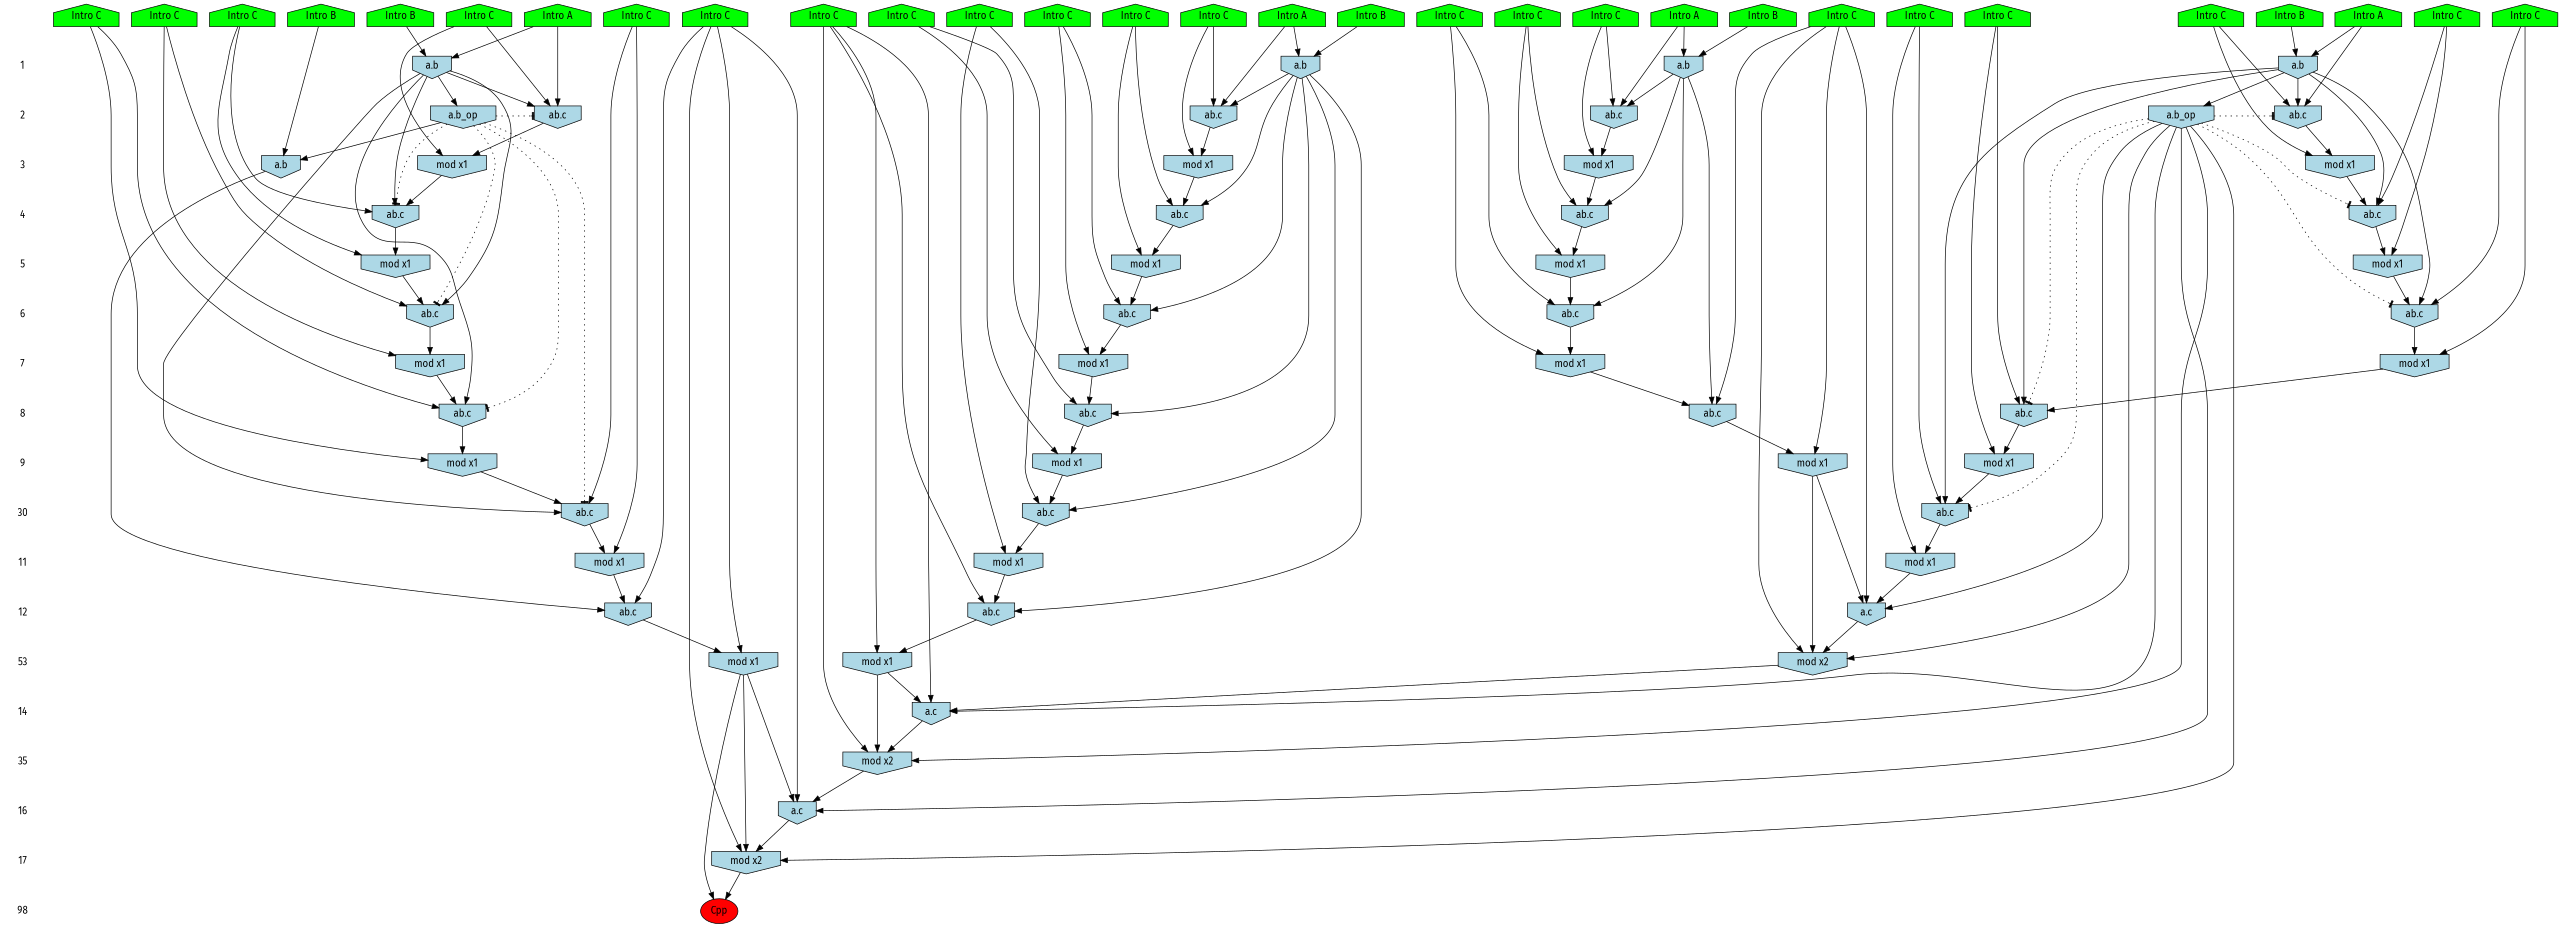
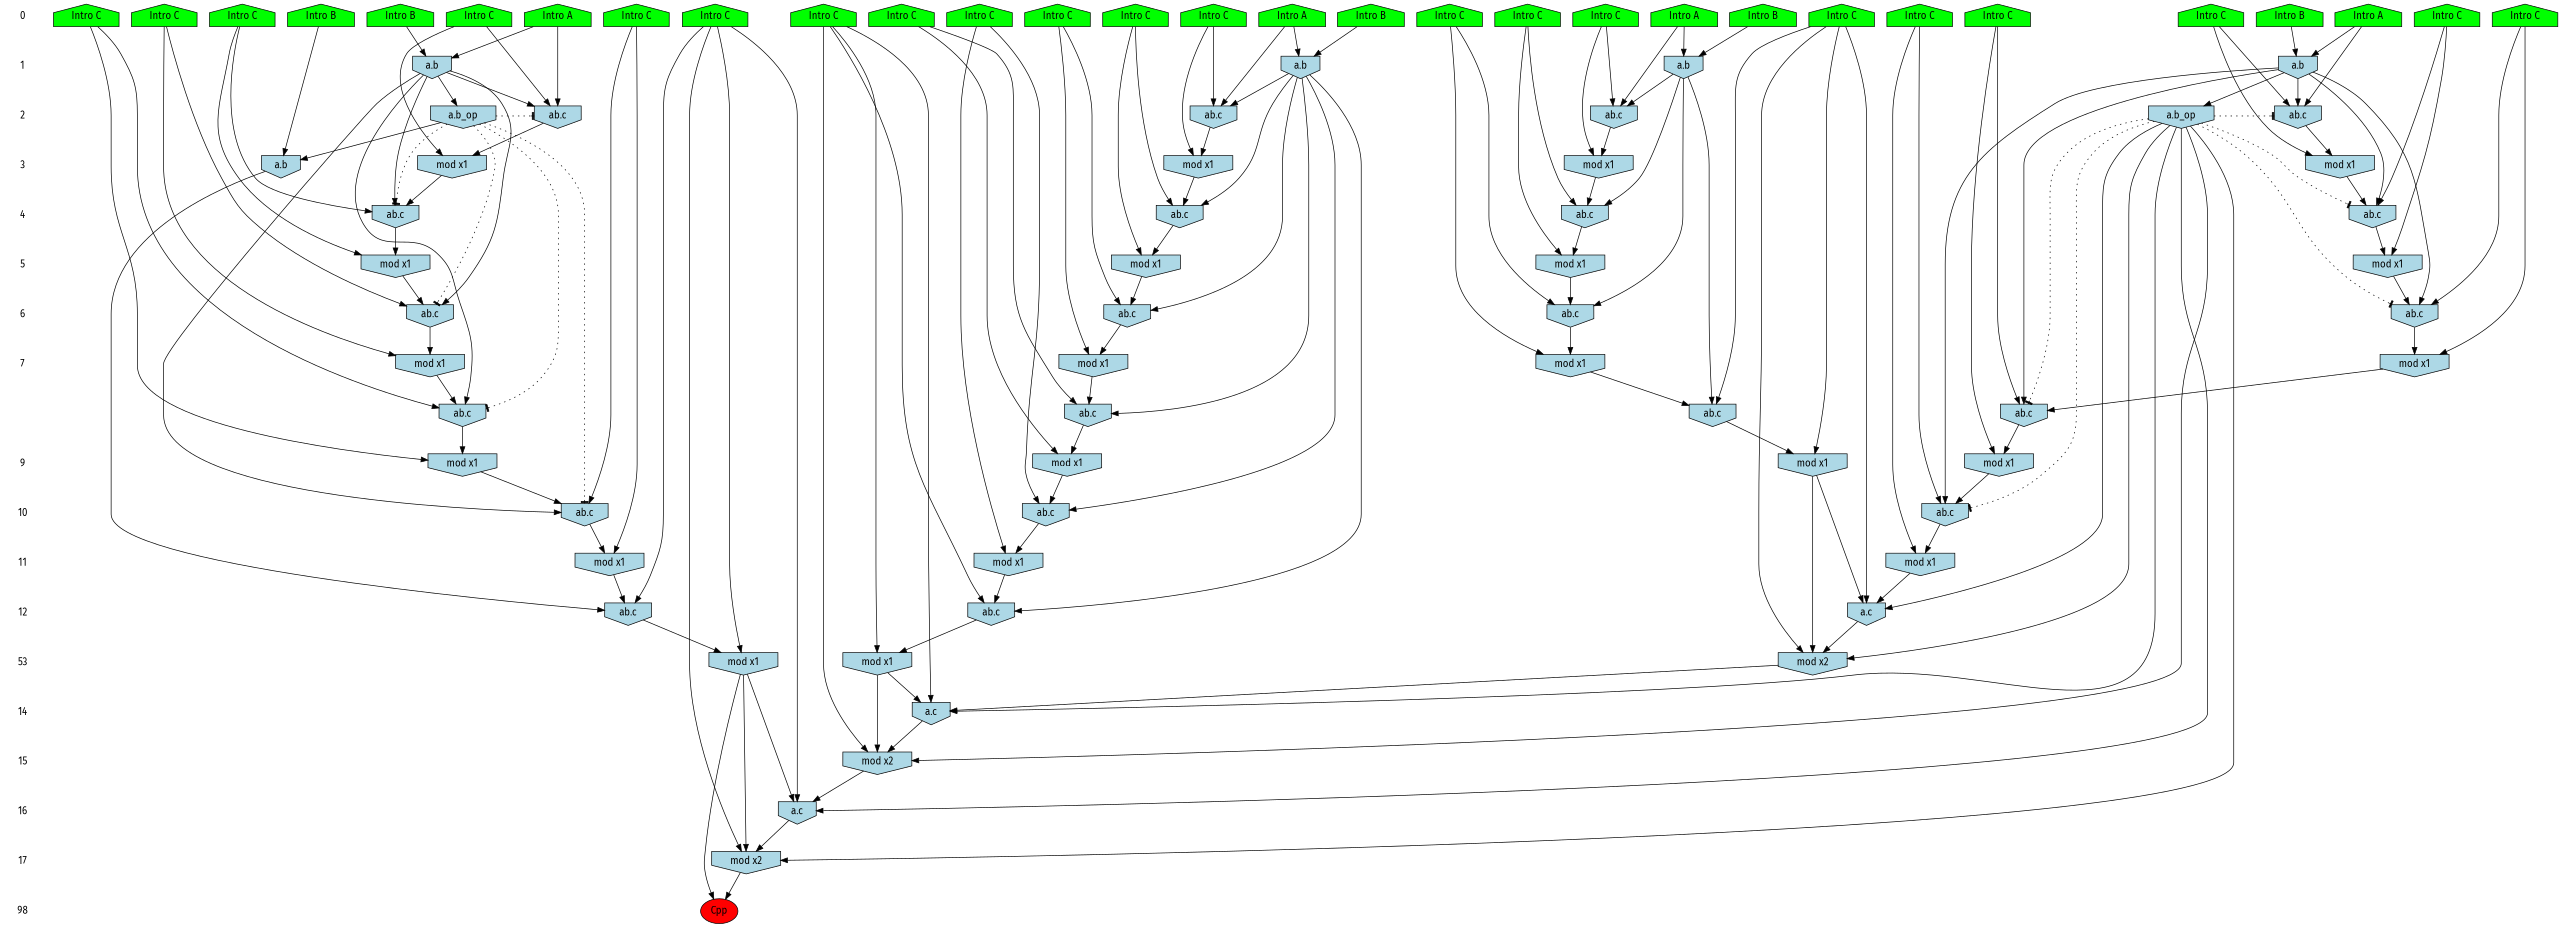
none -> (23, 17)
(23, 414) -> none
(23, 514) -> (23, 514)
(23, 762) -> (23, 762)
